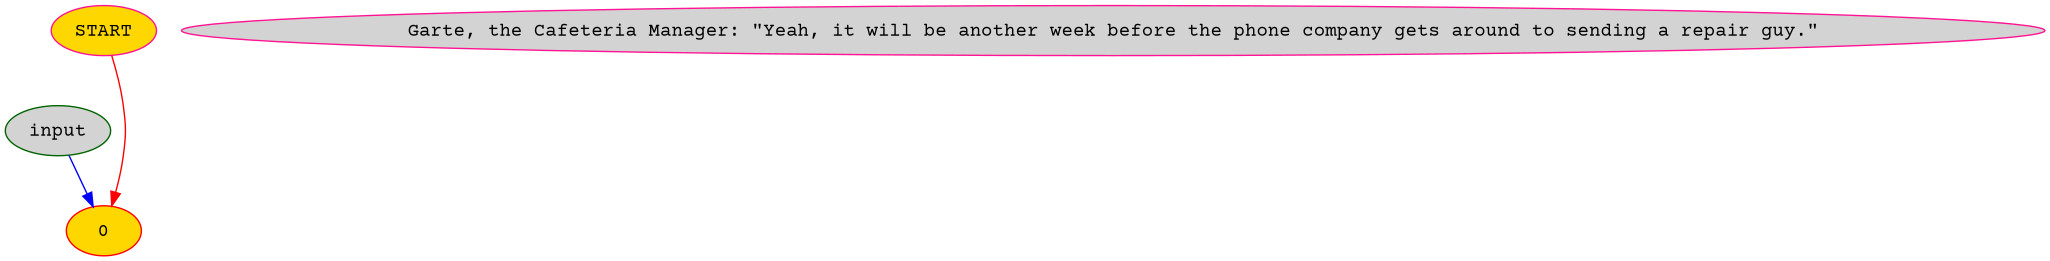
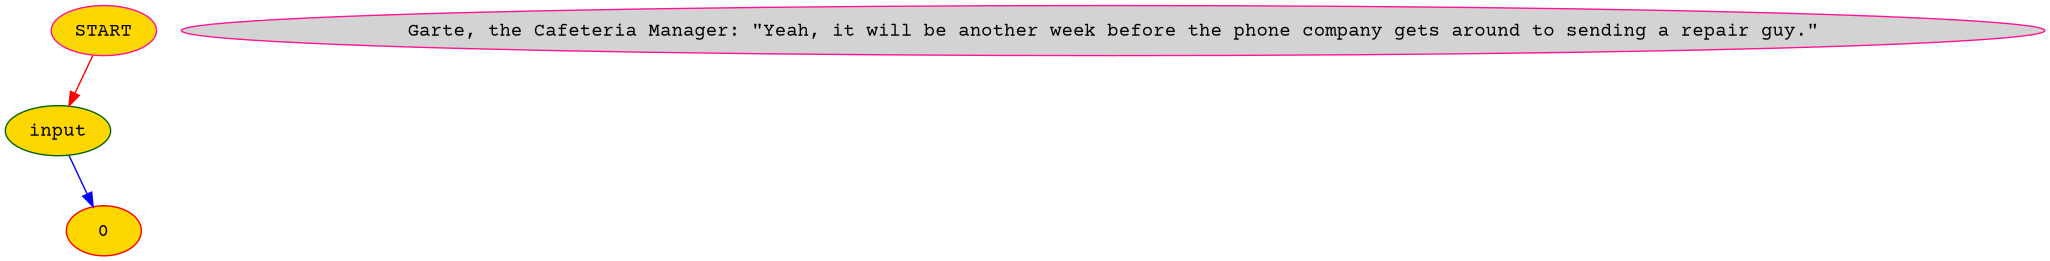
(125, 124) -> (84, 74)
(58, 131) -> (58, 131)
